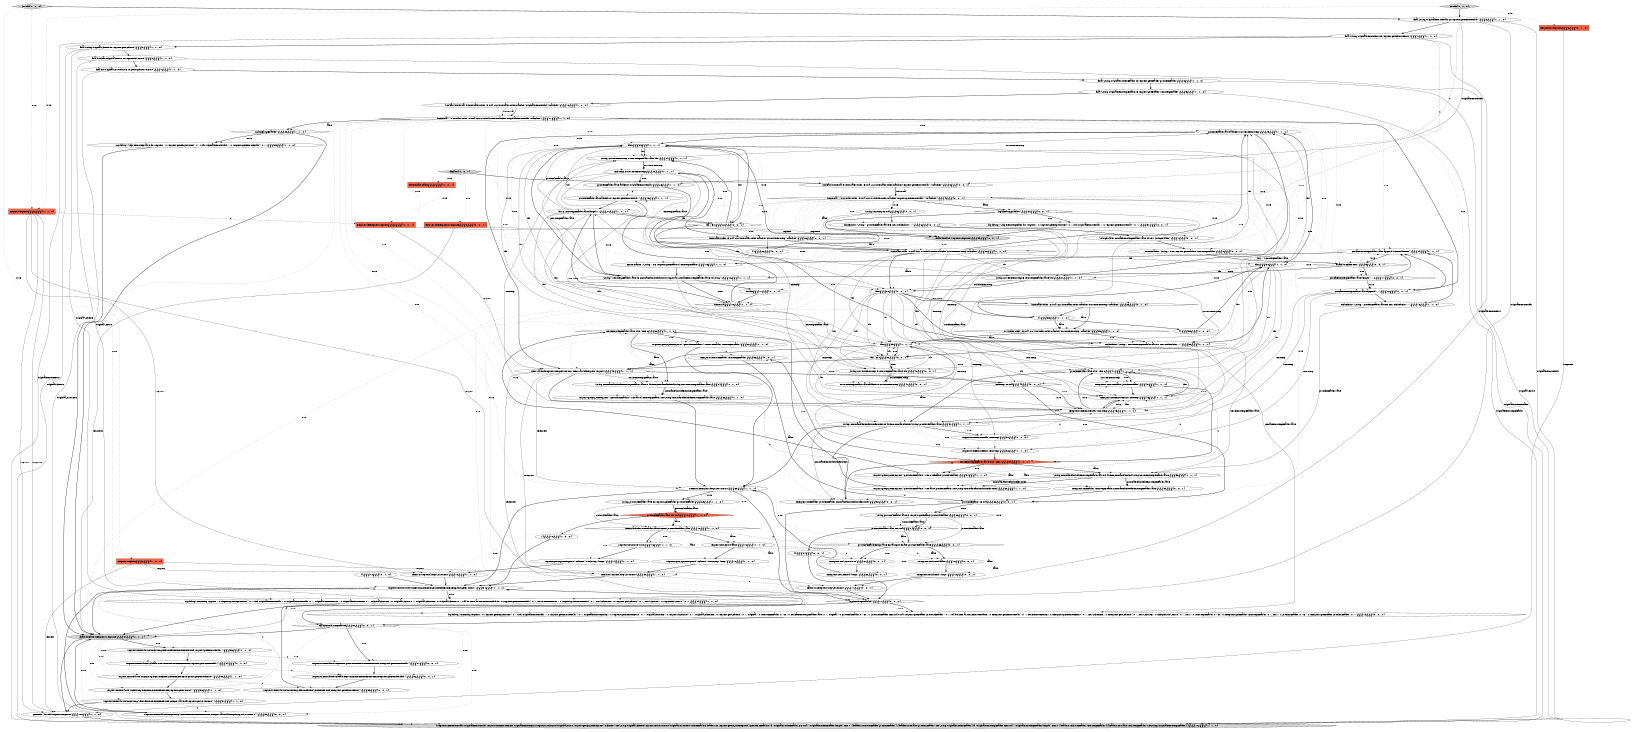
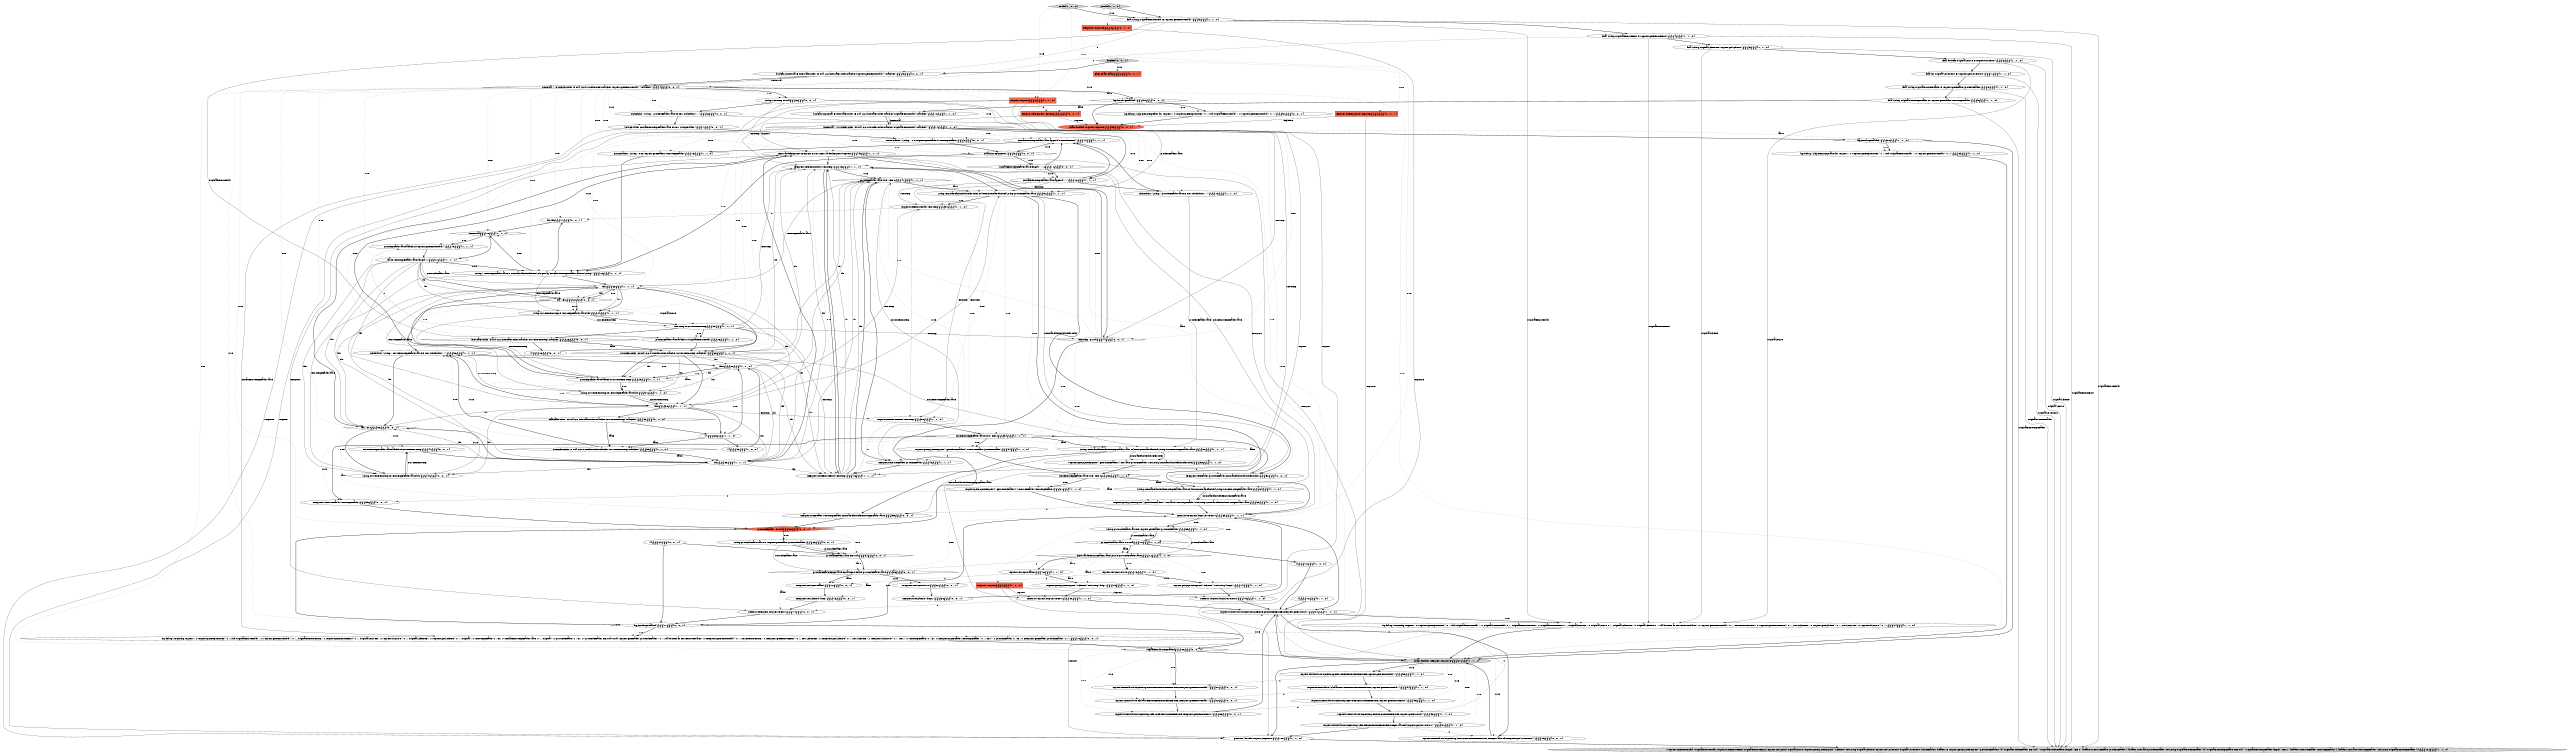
(720, 198) -> (668, 313)
(967, 238) -> (1101, 127)
(974, 279) -> (1287, 259)
(1031, 358) -> (854, 320)
(924, 364) -> (968, 287)
(1048, 424) -> (743, 214)
(1200, 455) -> none
(995, 462) -> (991, 436)
(988, 502) -> (784, 529)
(677, 515) -> (1131, 542)
(837, 534) -> (758, 549)
